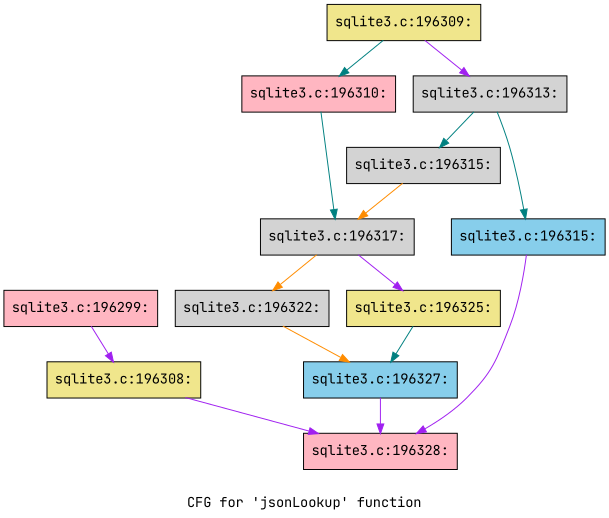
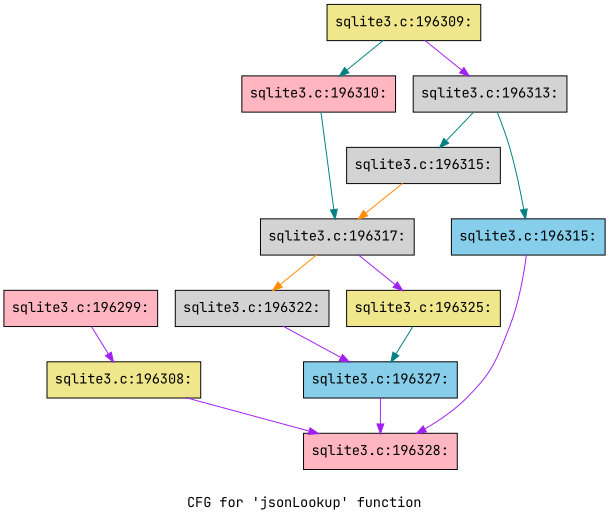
(312, 342) -> (312, 342)
